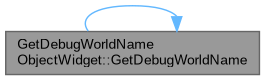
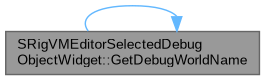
(133, 53) -> (133, 53)
